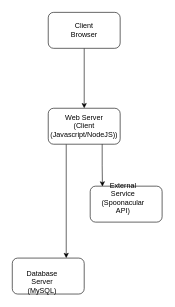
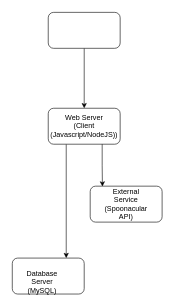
(84, 30) -> none
(123, 198) -> (126, 204)
